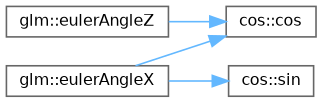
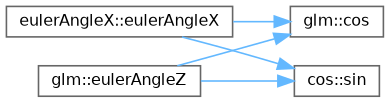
(271, 22) -> (337, 22)
(87, 81) -> (120, 22)
none -> (239, 81)
